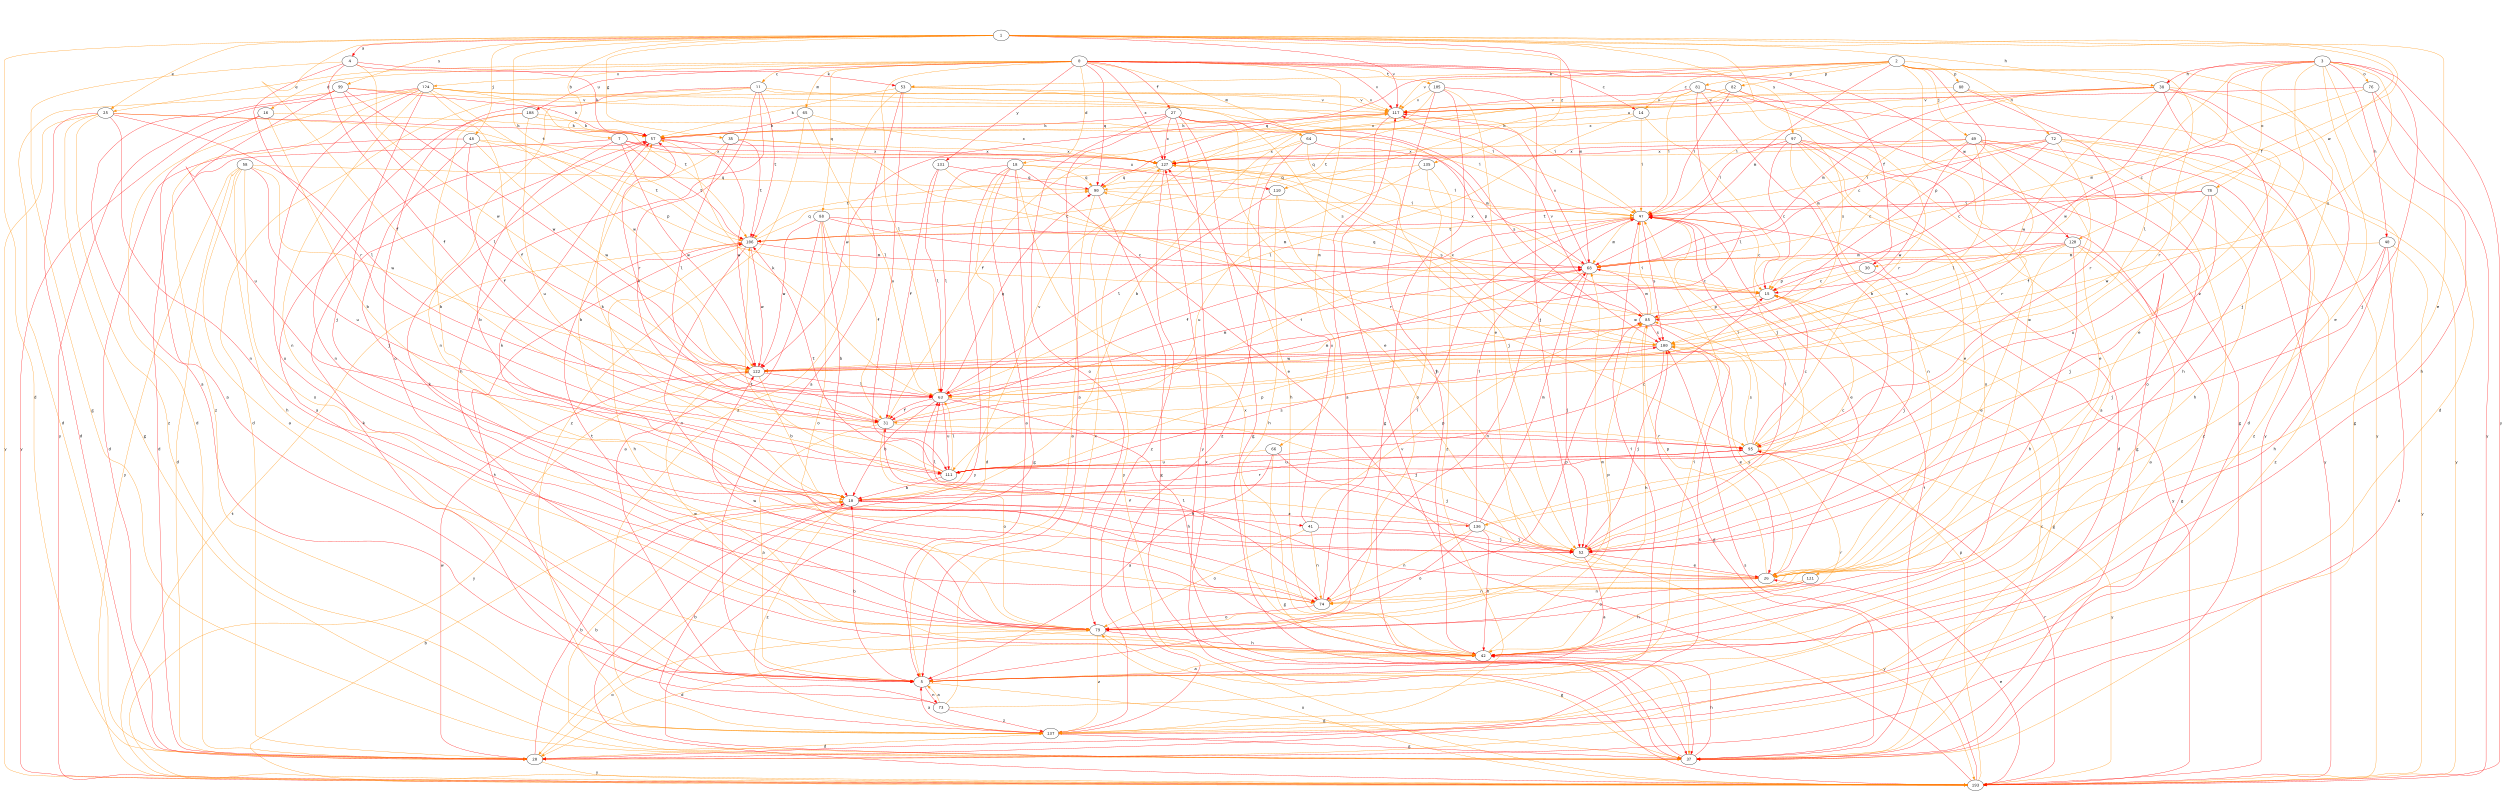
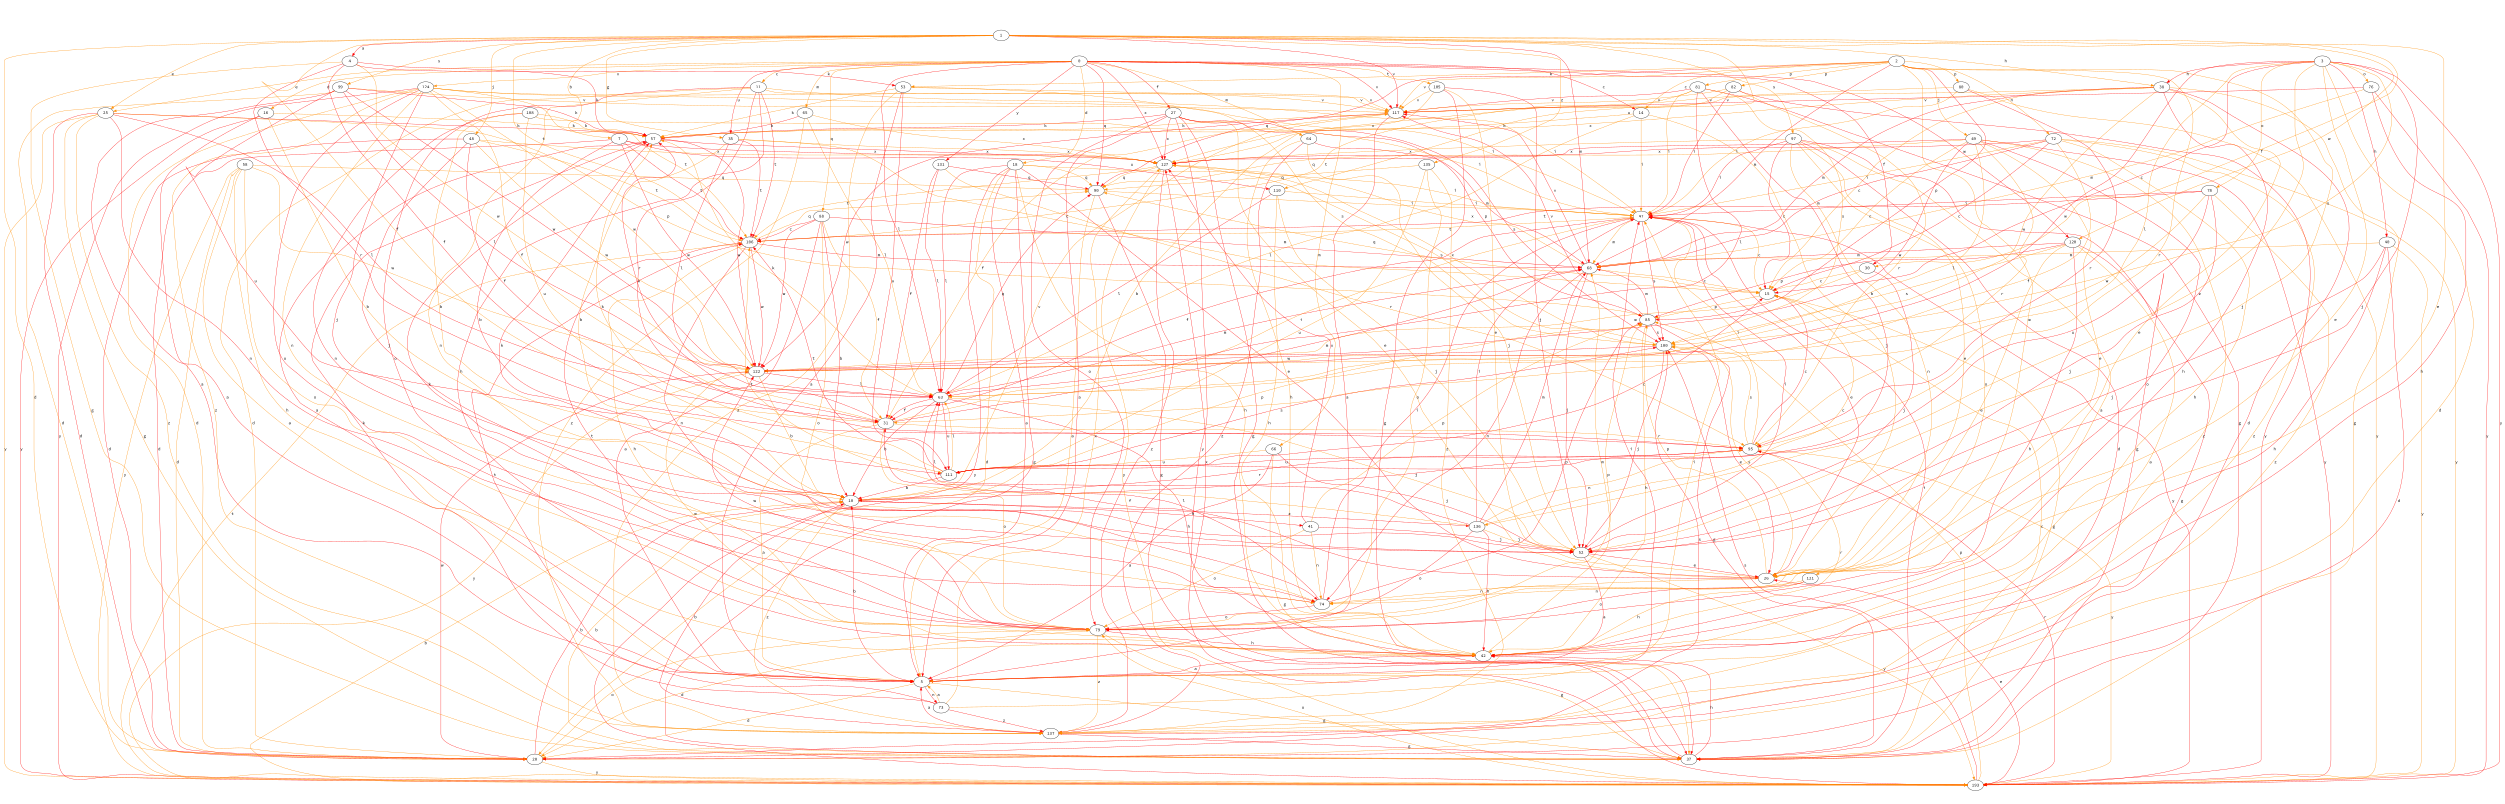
(829, 68) -> (882, 65)
(884, 135) -> (884, 135)
(1243, 155) -> none
(1640, 271) -> (1457, 204)
(1338, 272) -> (787, 228)
(1195, 333) -> (1198, 382)
(1788, 356) -> (1858, 322)
(1434, 371) -> none
(525, 387) -> none
(1246, 410) -> (1246, 410)
(1401, 565) -> (1609, 482)
(1497, 580) -> none
(1204, 666) -> (1204, 666)
(794, 746) -> (739, 720)
